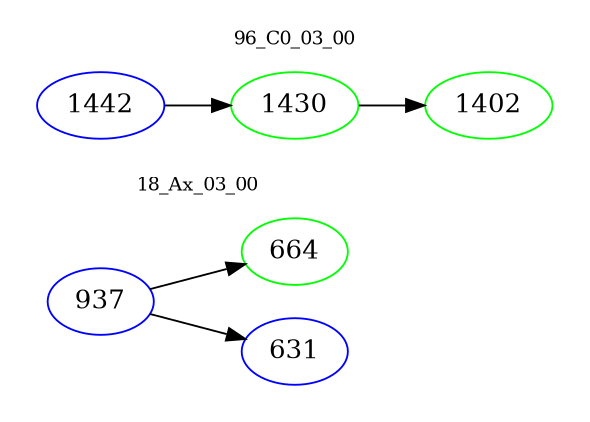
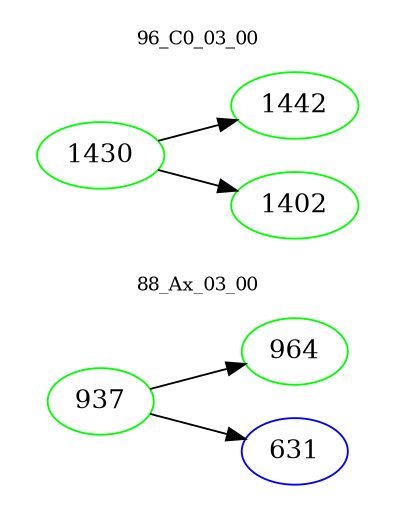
(101, 105) -> (295, 105)
(188, 105) -> (189, 133)
(198, 186) -> (198, 286)
(295, 252) -> (295, 352)
(101, 302) -> (101, 401)
